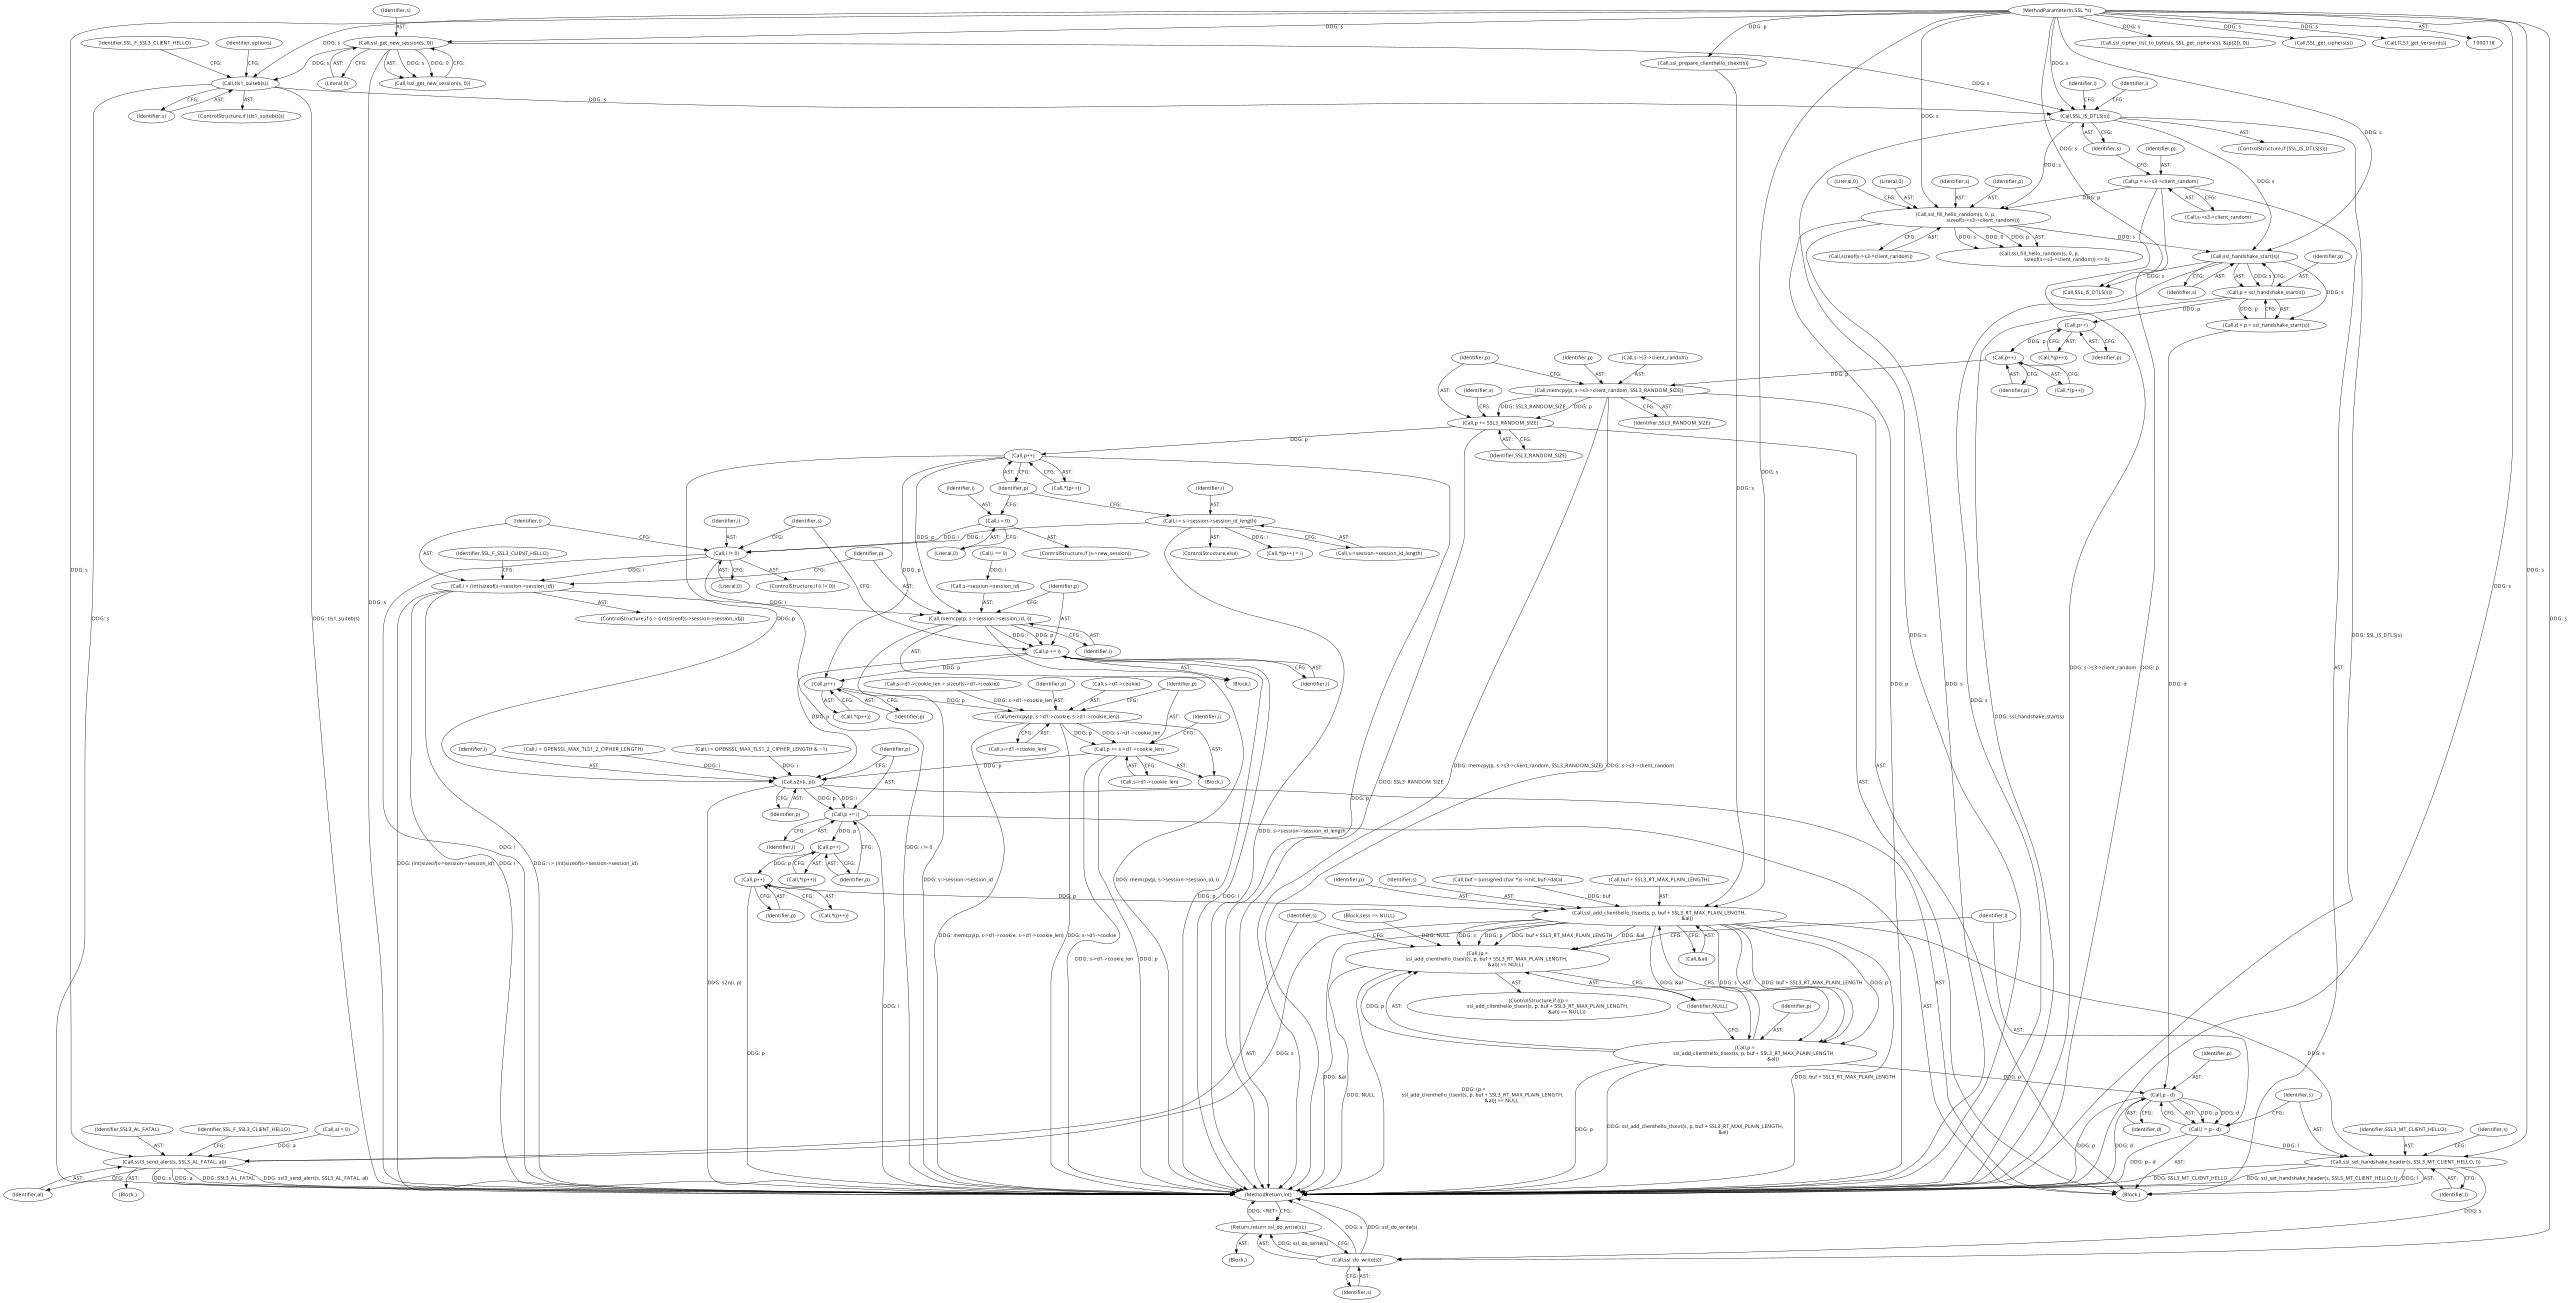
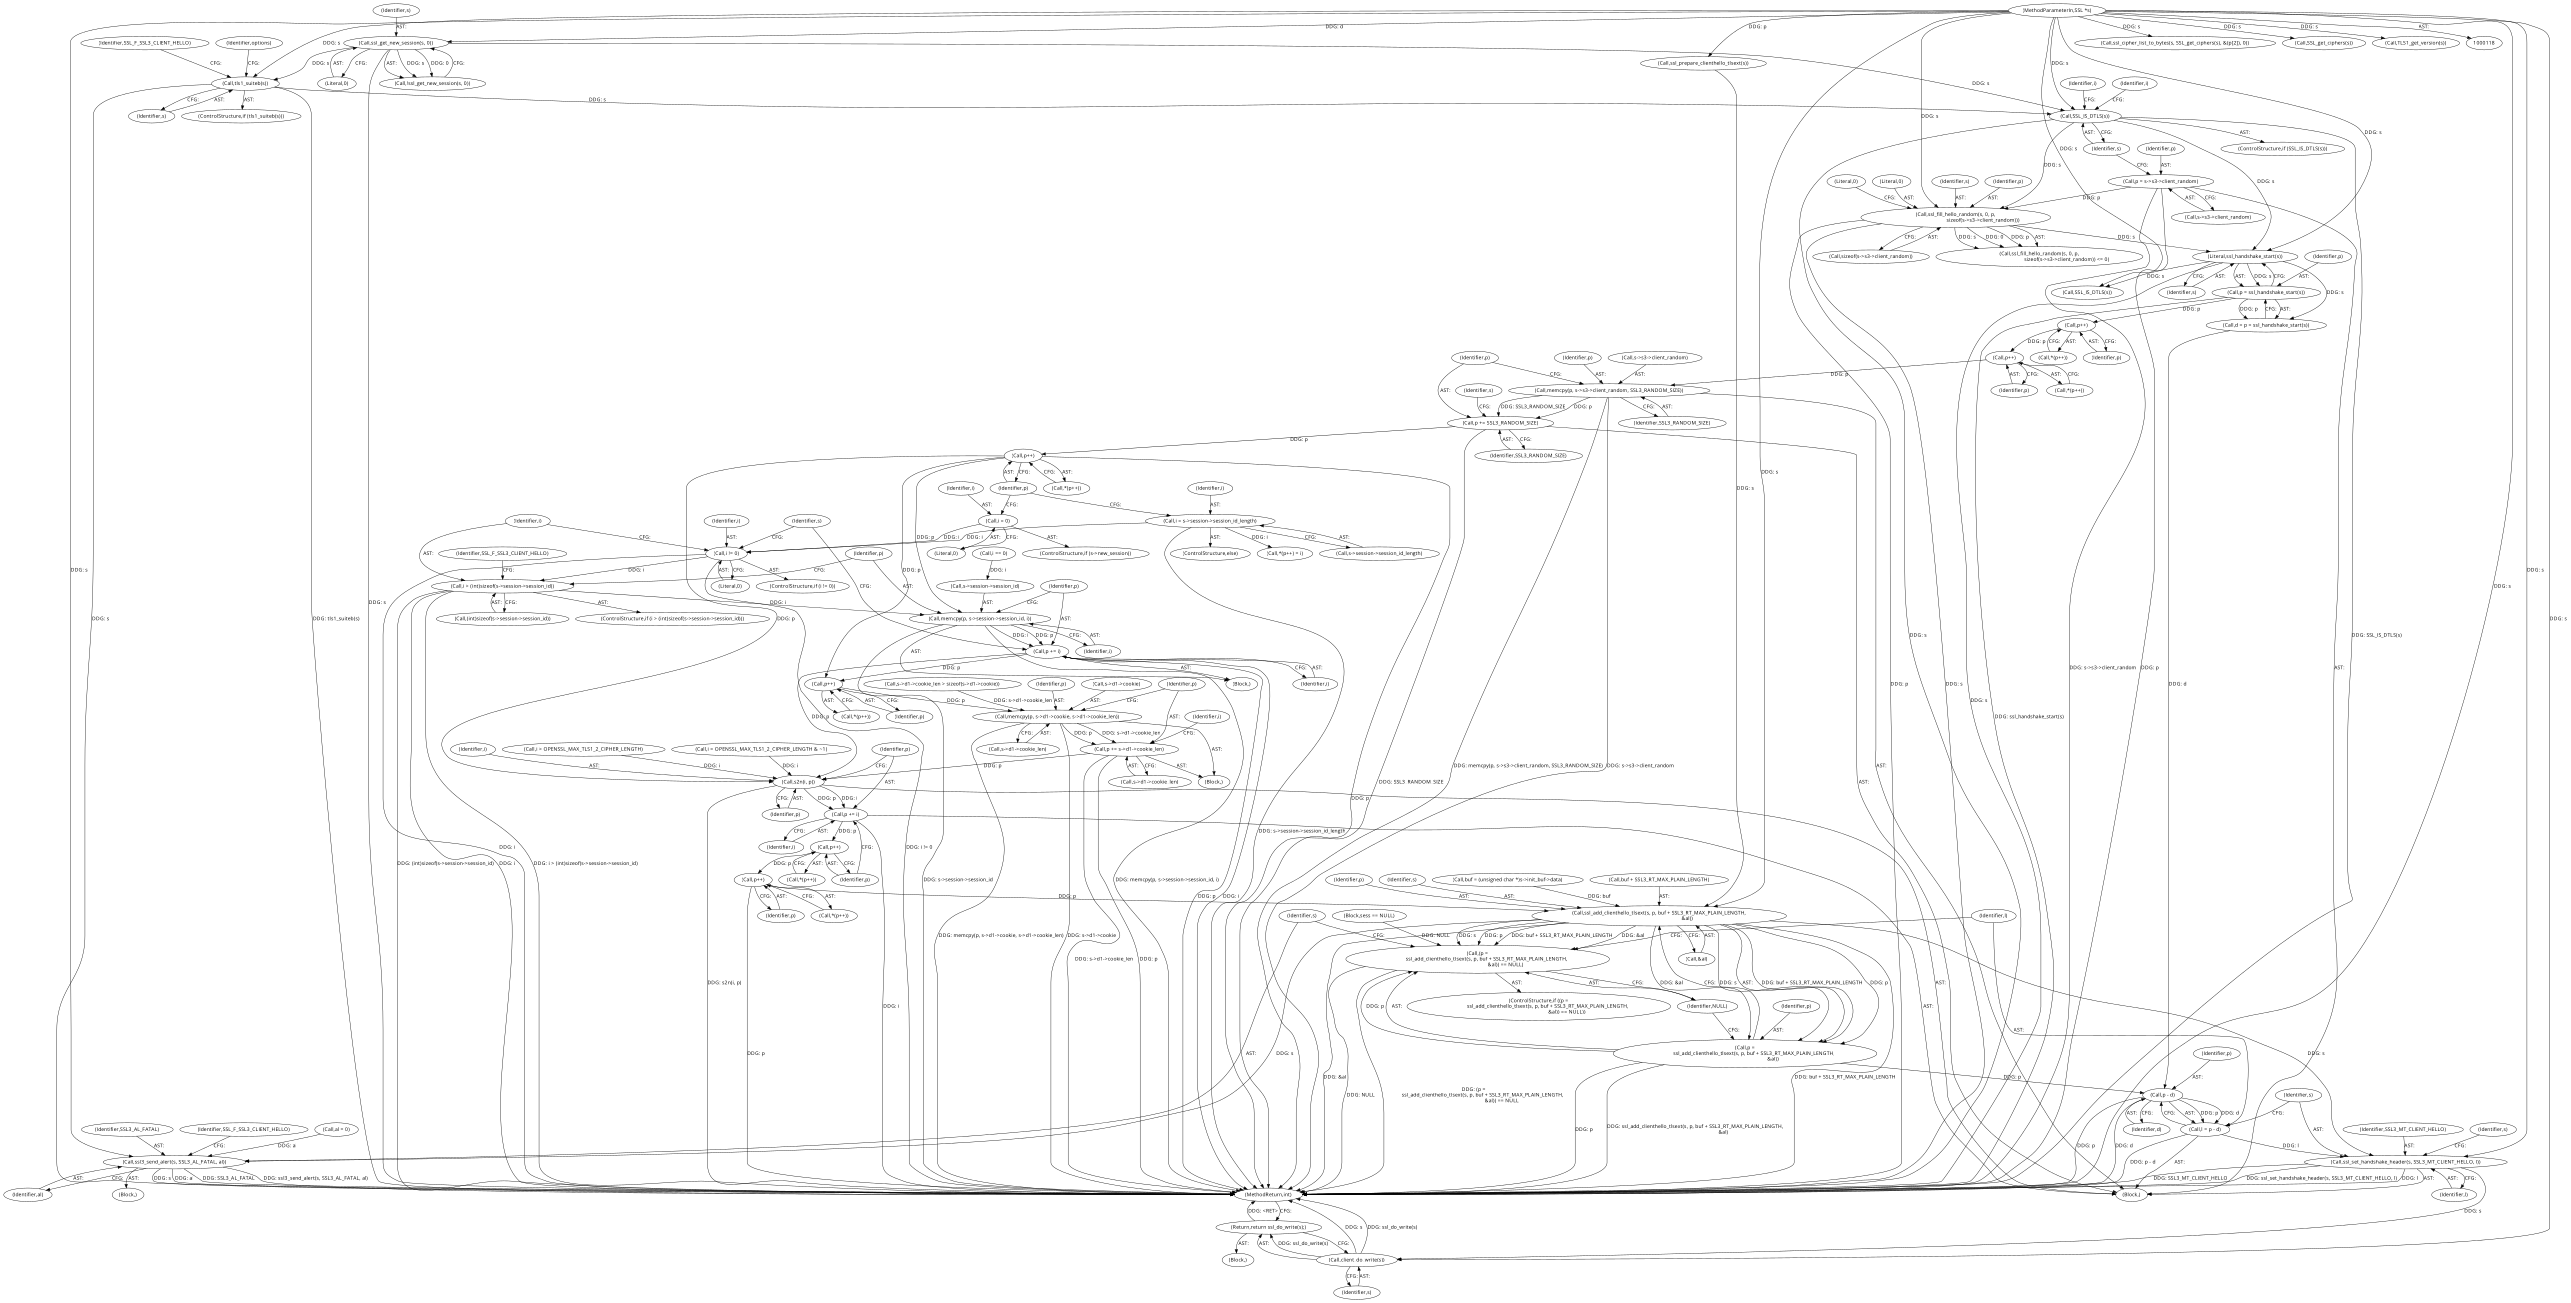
(1334, 27) -> (1334, 27)
(2245, 257) -> (2245, 257)
none -> (503, 619)
(1357, 1260) -> (1357, 1260)
